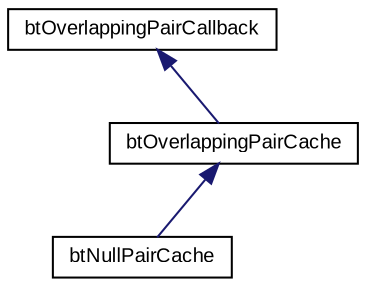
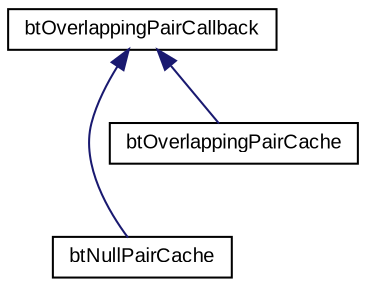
(181, 209) -> (90, 154)
